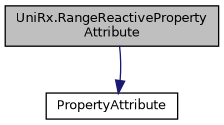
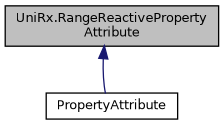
(121, 63) -> (103, 76)
